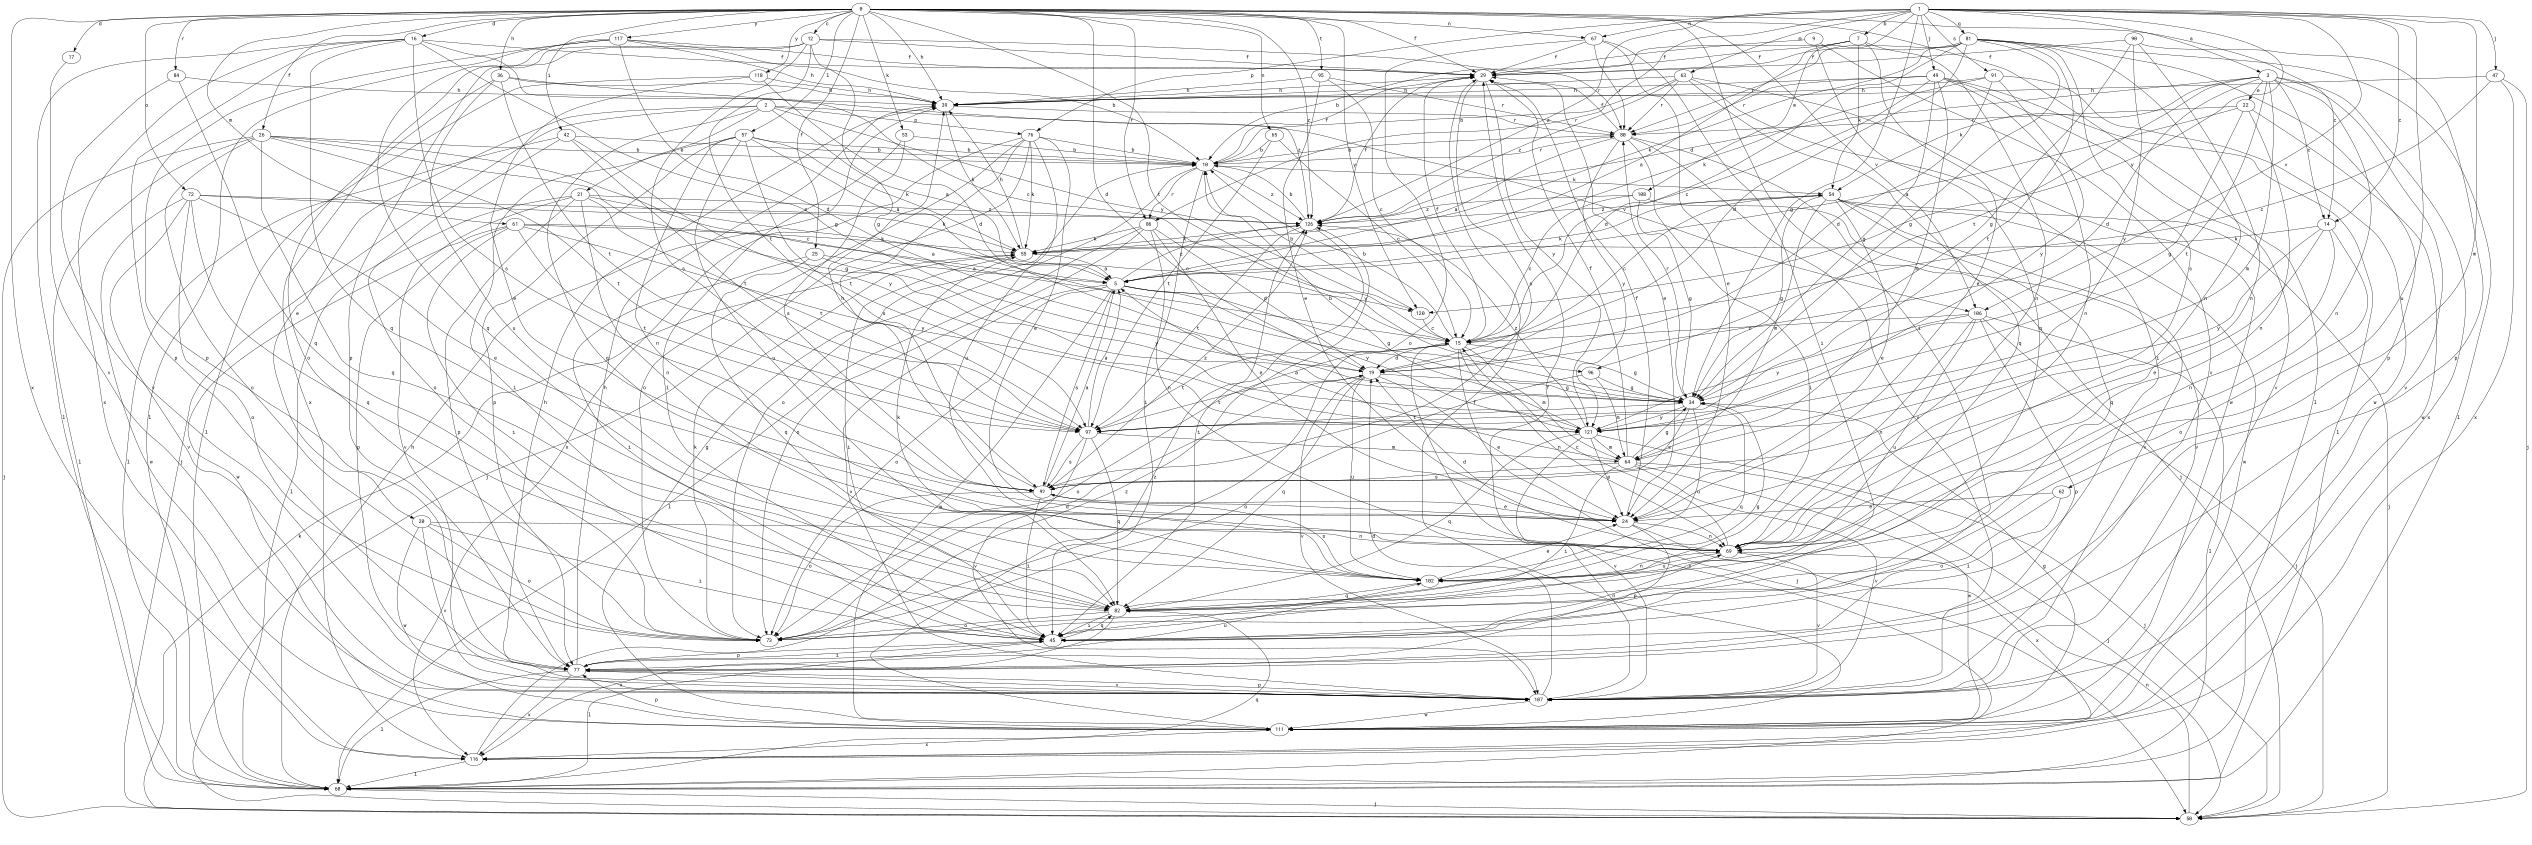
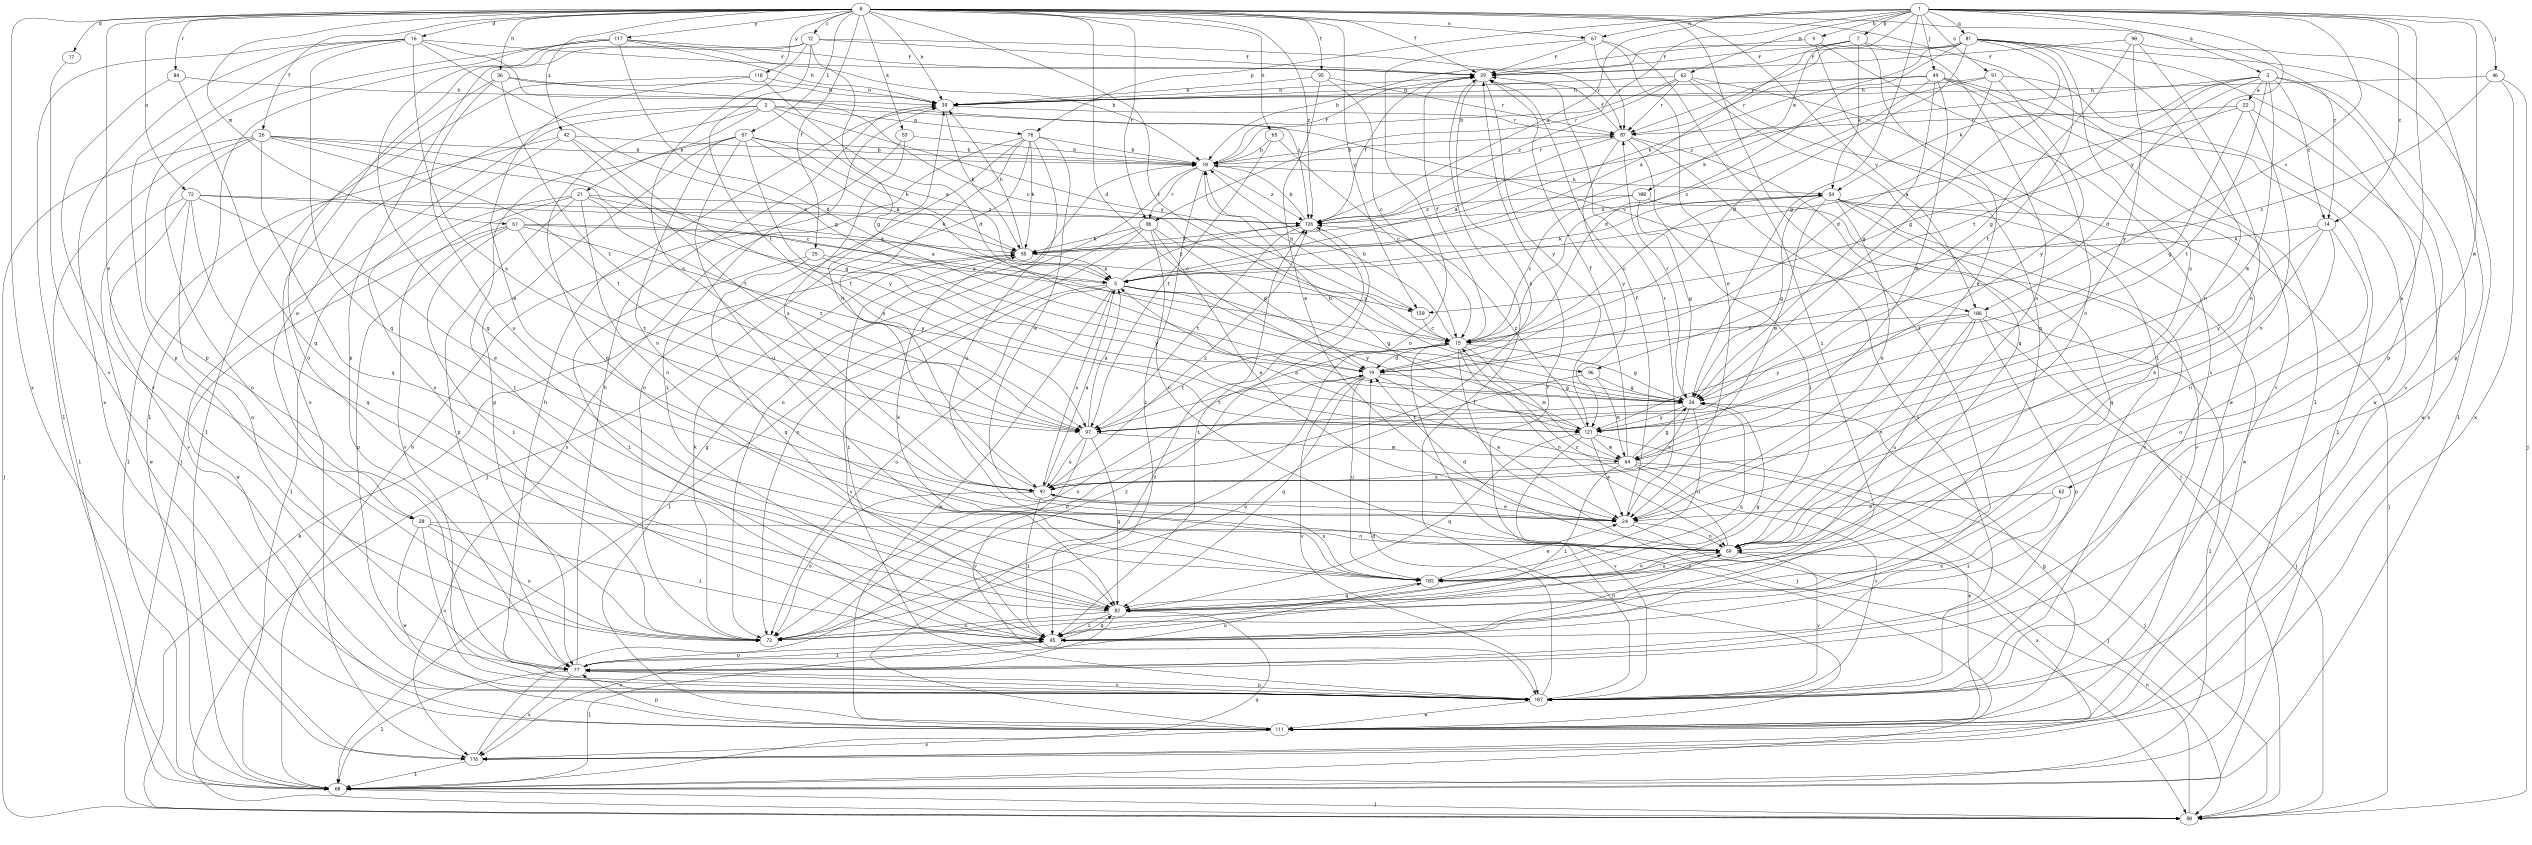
none -> (153, 21)
none -> (1866, 23)
(2495, 76) -> (2495, 76)
(1623, 135) -> (1623, 135)
(1692, 150) -> (1692, 150)
(1665, 299) -> (1665, 299)
(2179, 406) -> none
(1167, 657) -> none
